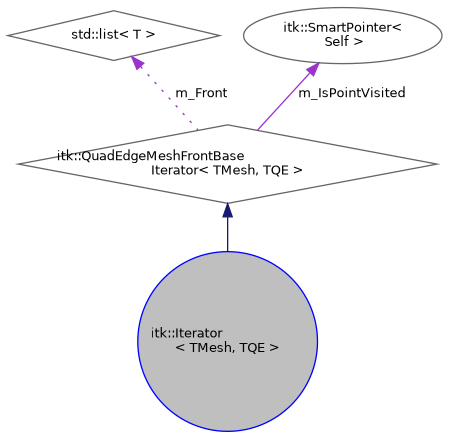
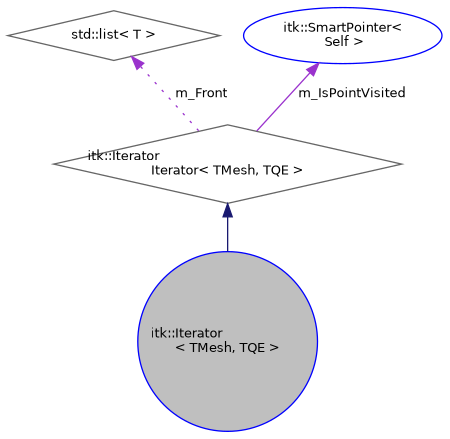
(343, 36) -> (343, 36)
(228, 164) -> (228, 164)
